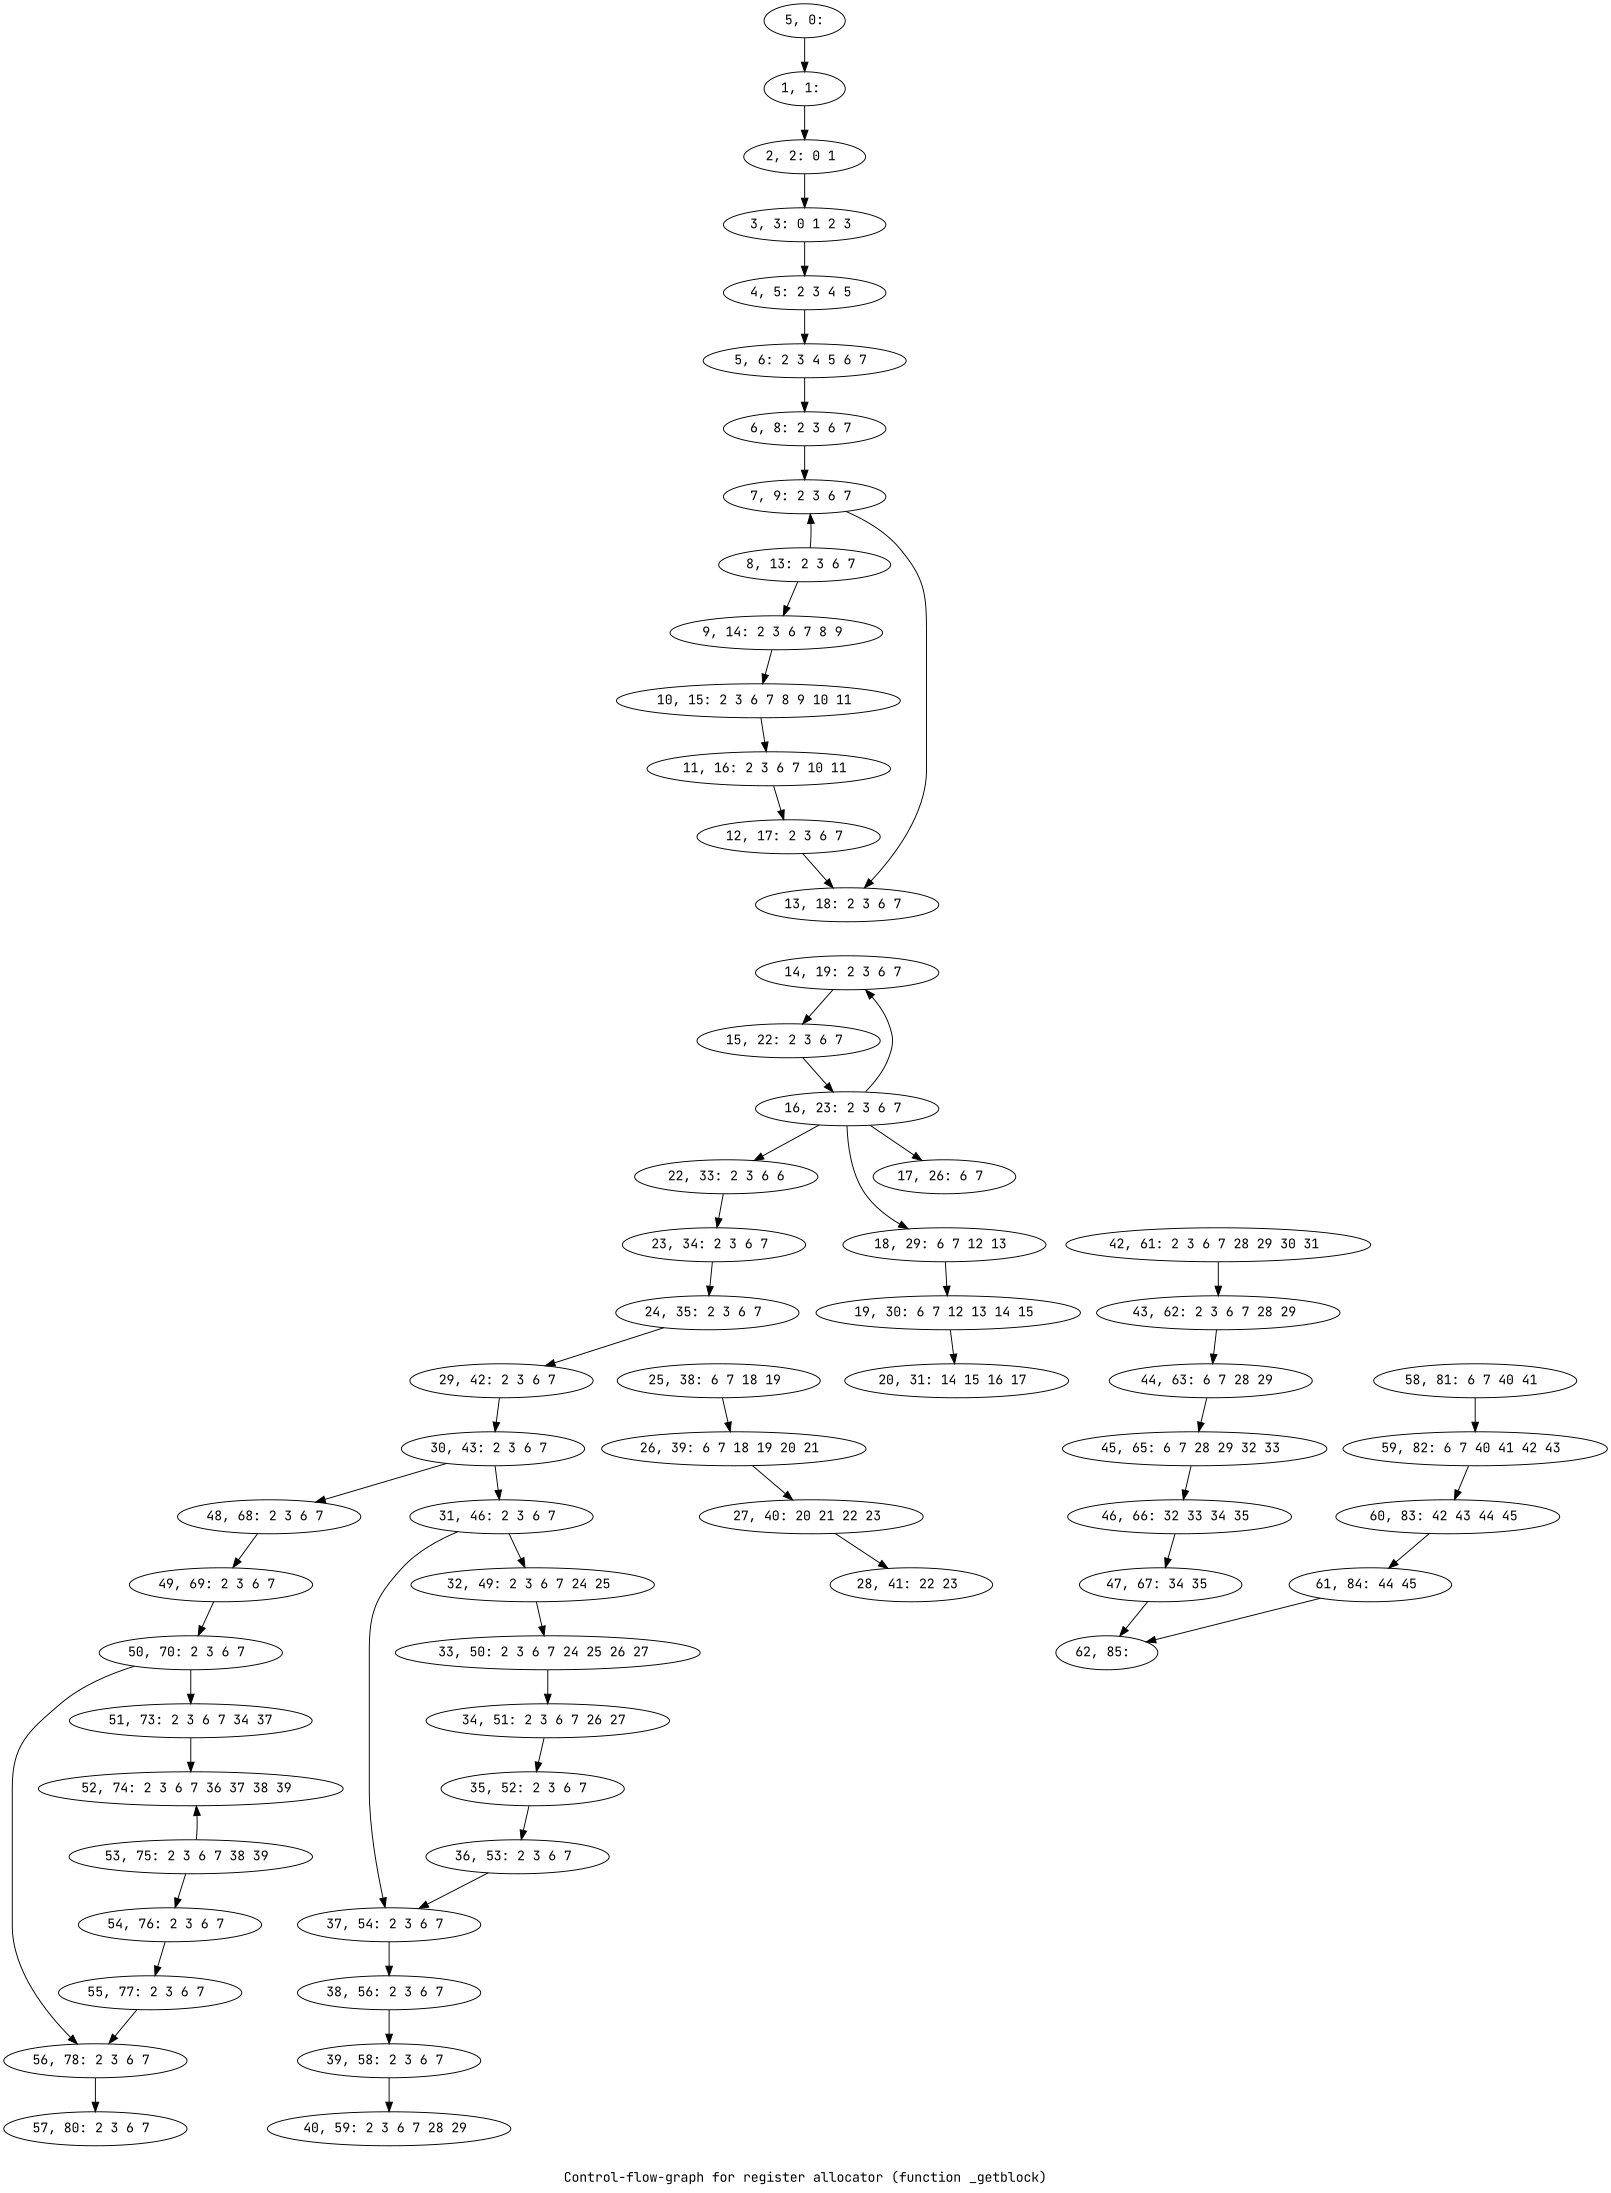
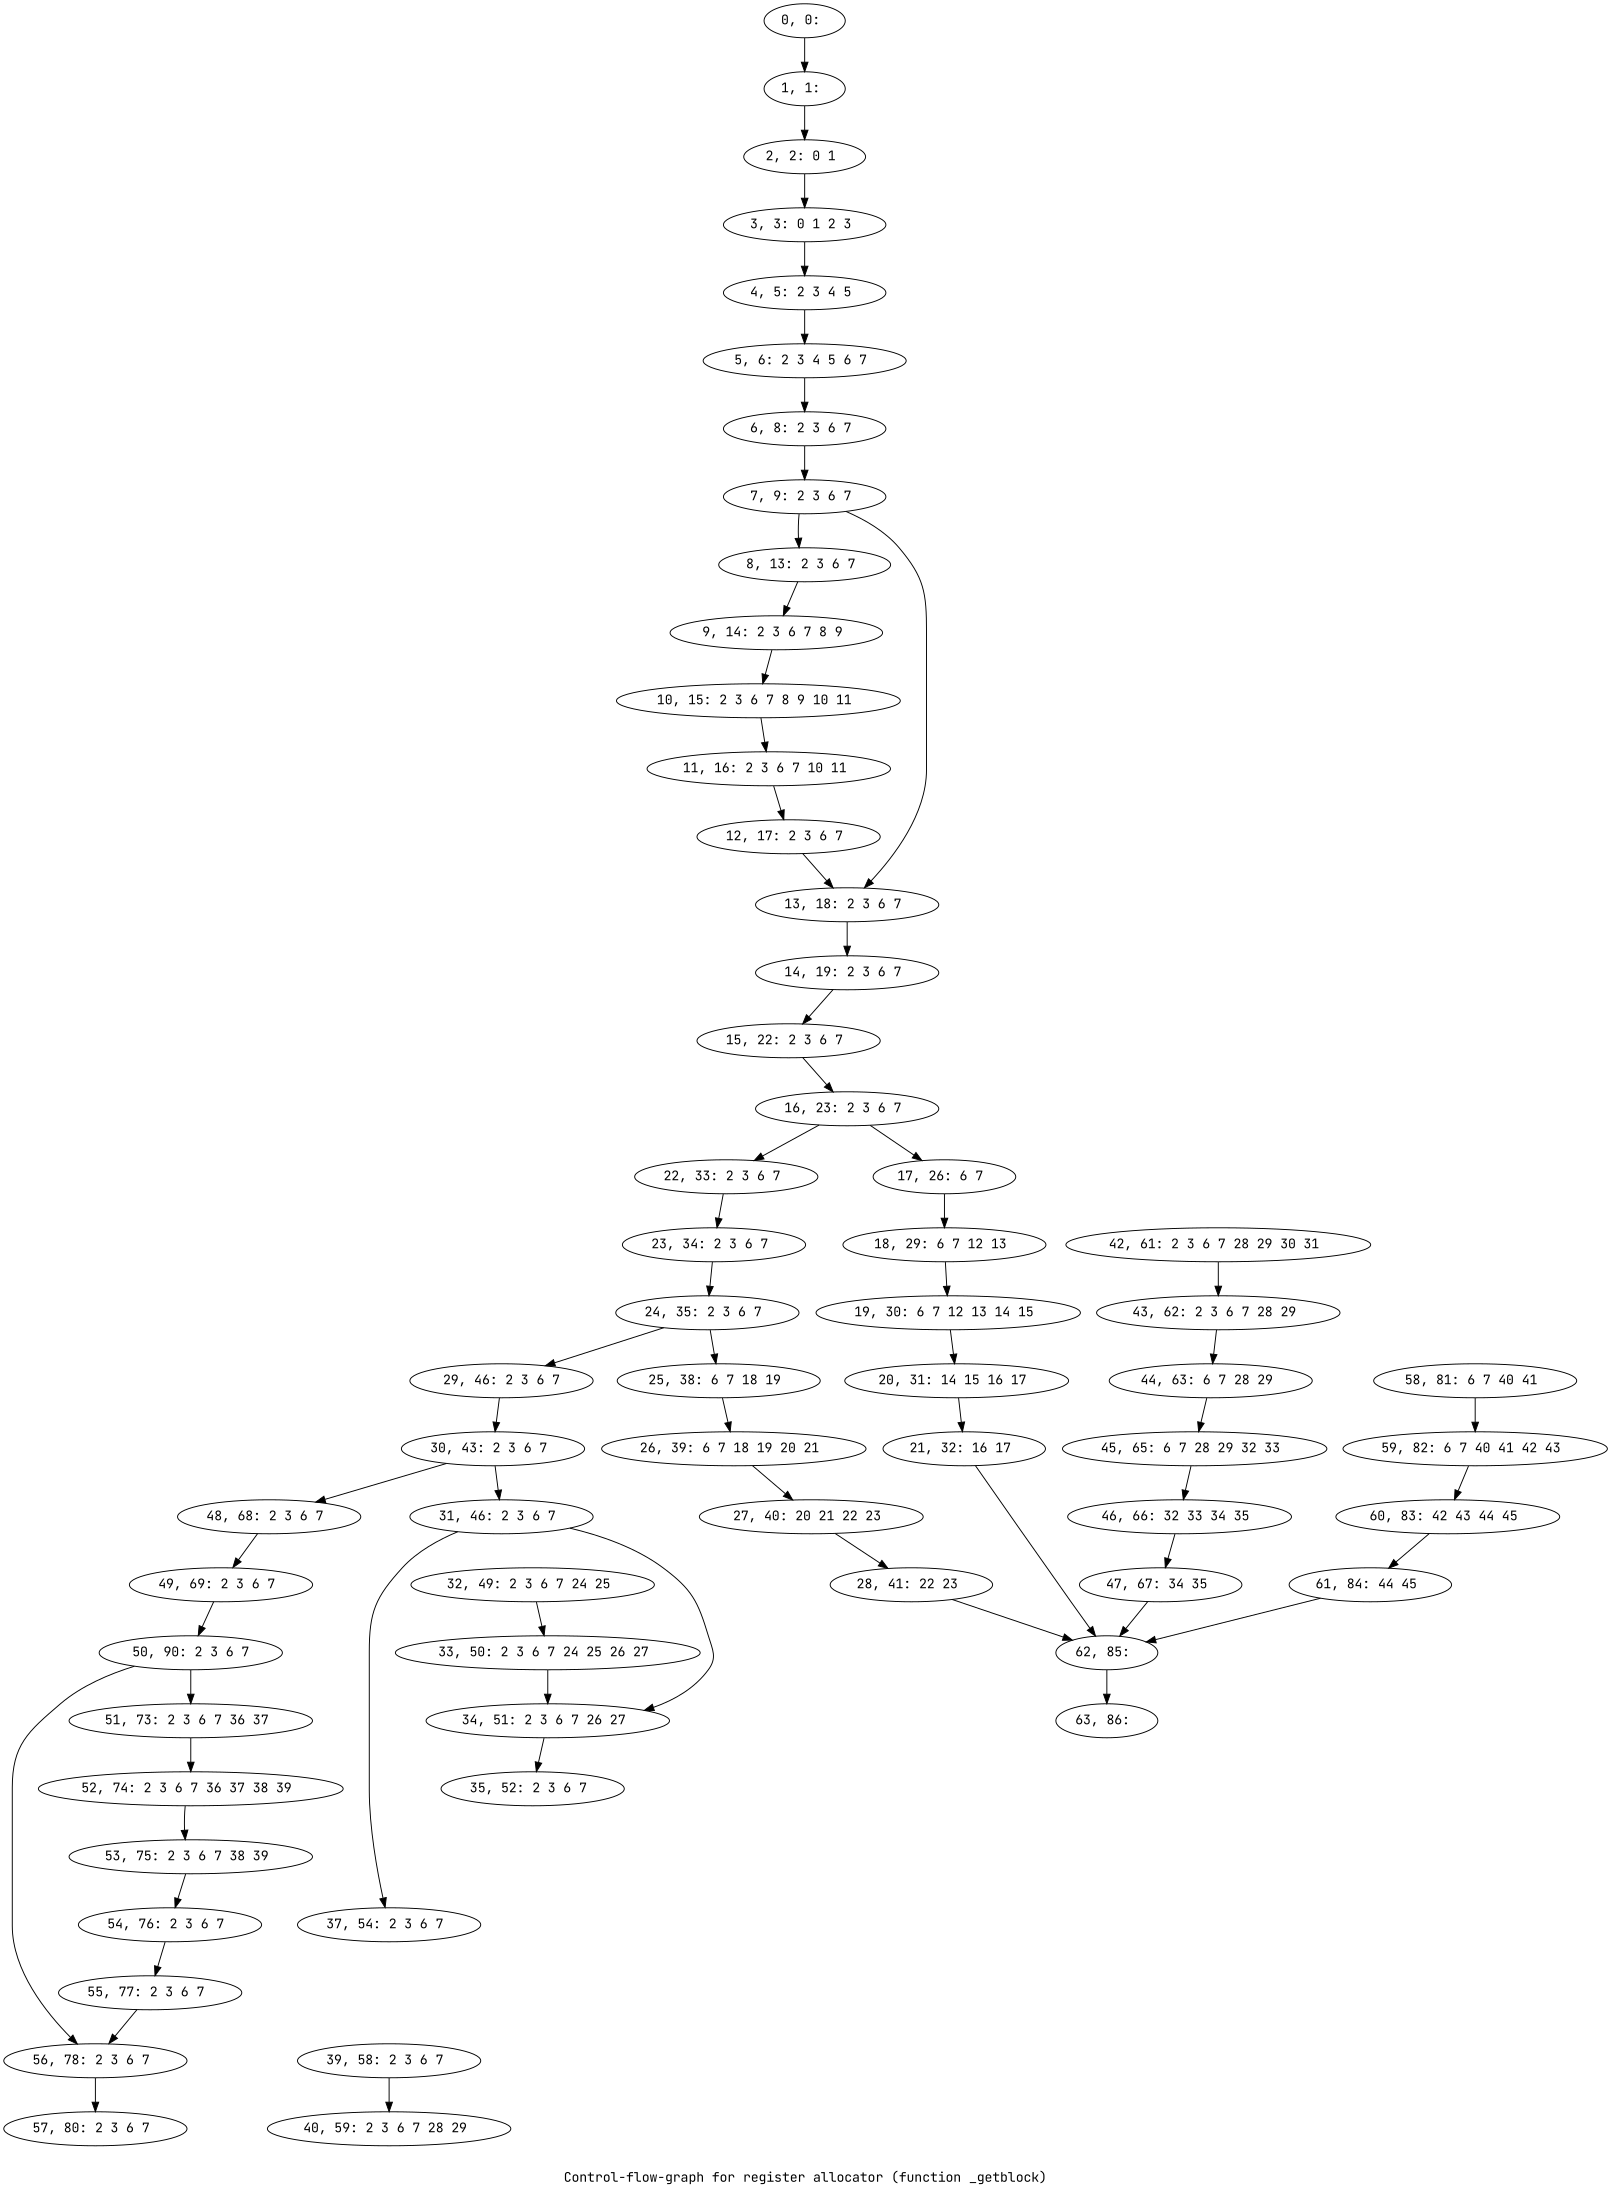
(805, 21) -> (805, 21)
(811, 536) -> (798, 526)
(892, 1046) -> (847, 934)
(726, 1177) -> (726, 1177)
(859, 1183) -> (944, 1206)
none -> (712, 1342)
(502, 1381) -> (502, 1381)
none -> (964, 1449)
(515, 1546) -> (693, 1598)
none -> (1008, 1618)
(191, 1653) -> (191, 1653)
(191, 1721) -> (191, 1721)
none -> (1107, 1721)
(197, 1828) -> (184, 1818)
(518, 1857) -> none
(389, 1993) -> none
